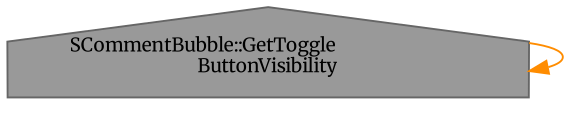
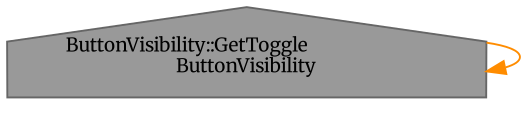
(268, 57) -> (247, 57)
